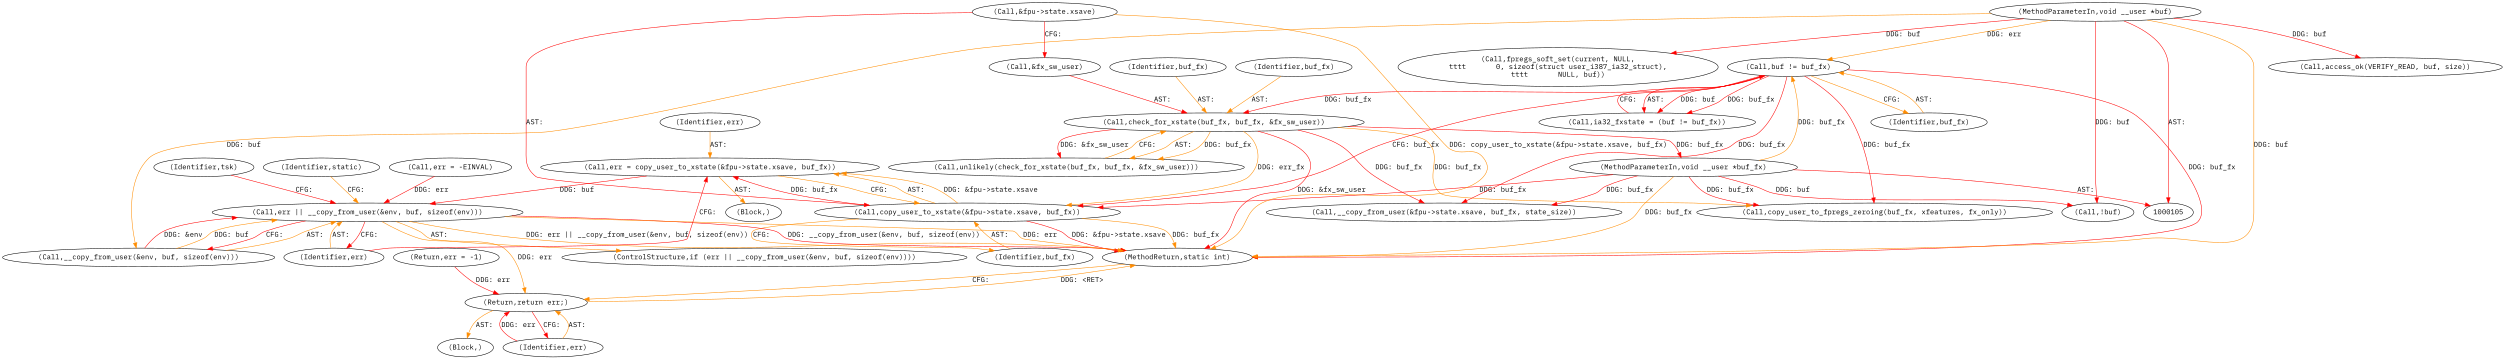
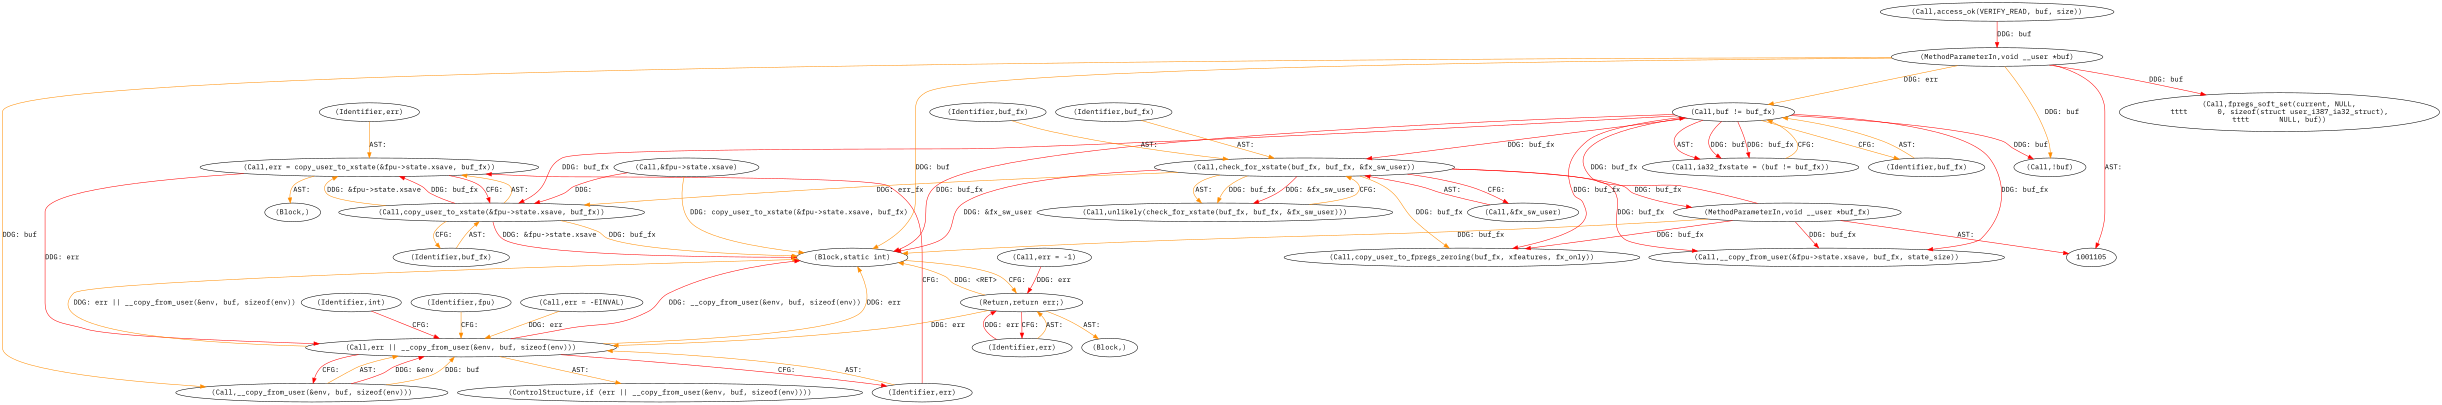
(2266, 32) -> (1997, 32)
(1045, 37) -> (1457, 183)
(1679, 88) -> (1794, 138)
(2095, 109) -> (2033, 107)
(537, 122) -> (586, 190)
(1796, 131) -> (1632, 186)
(1416, 145) -> (586, 167)
(204, 167) -> (351, 303)
(321, 167) -> (461, 303)
(847, 187) -> (472, 182)
(412, 188) -> (525, 324)
(577, 190) -> (62, 257)
(1409, 192) -> none
(1892, 200) -> (1931, 127)
(2168, 212) -> (2091, 257)
(421, 239) -> (804, 336)
(446, 257) -> (1044, 257)
(1177, 257) -> (852, 257)
